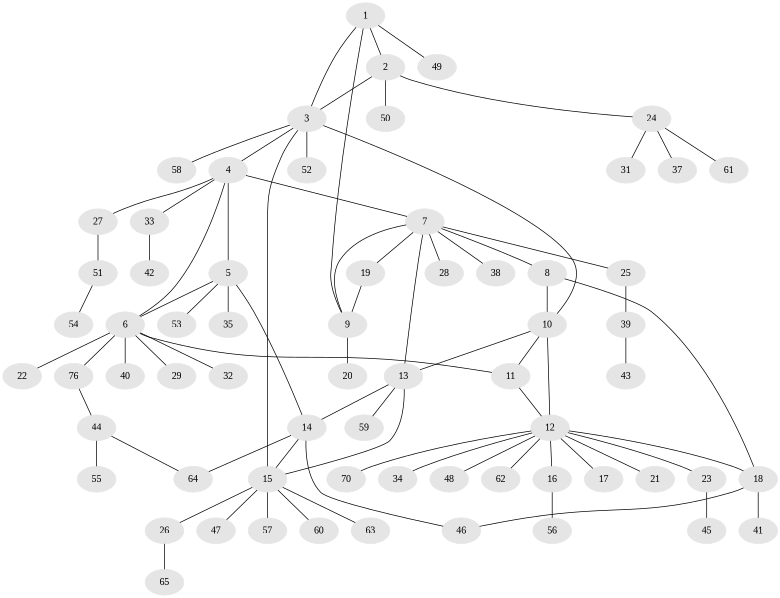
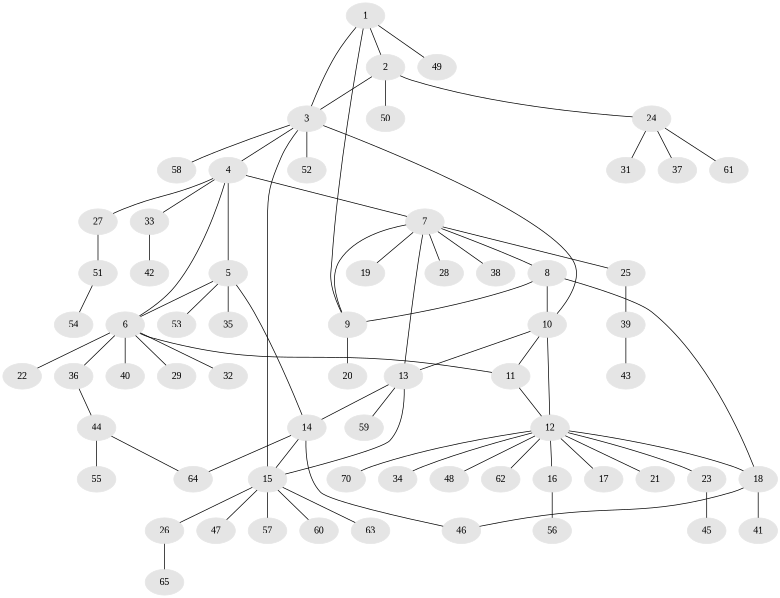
(357, 299) -> (451, 306)
(74, 376) -> (74, 376)
